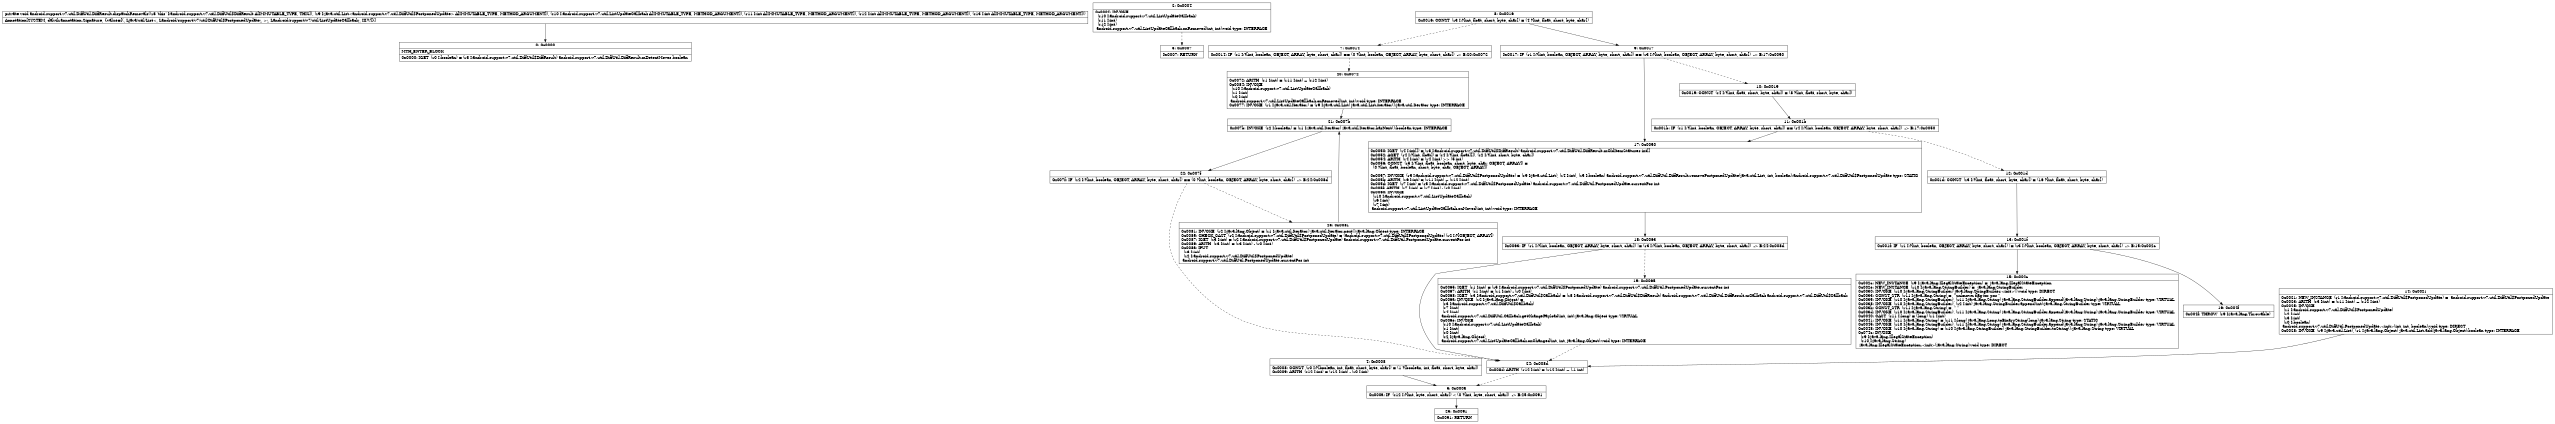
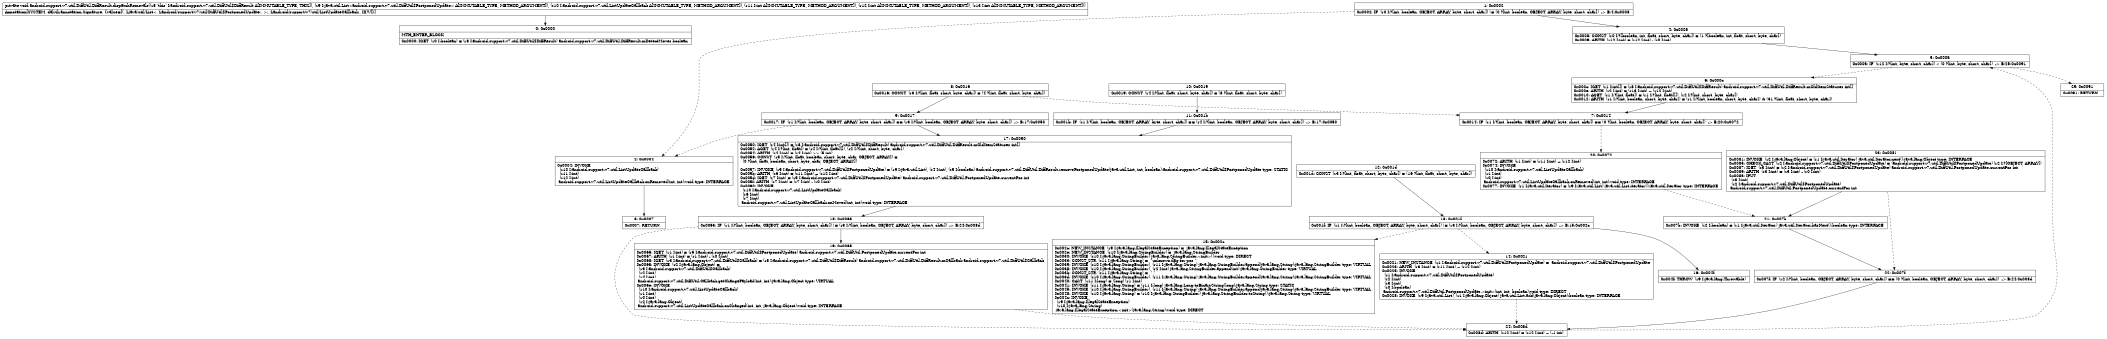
none -> (1494, 9)
(1182, 37) -> (644, 200)
(1704, 70) -> (735, 136)
(1247, 85) -> (1501, 166)
none -> (1714, 90)
(1342, 112) -> (1708, 203)
(1937, 145) -> none
(1247, 202) -> (1891, 230)
none -> (1473, 240)
(1196, 248) -> (1744, 176)
(2017, 260) -> (1400, 234)
(1645, 262) -> (841, 235)
(1447, 272) -> (971, 327)
(1450, 308) -> (646, 273)
(1283, 331) -> (1725, 318)
(1876, 333) -> (1072, 298)
(1968, 360) -> (1517, 310)
(1456, 402) -> (2040, 73)
